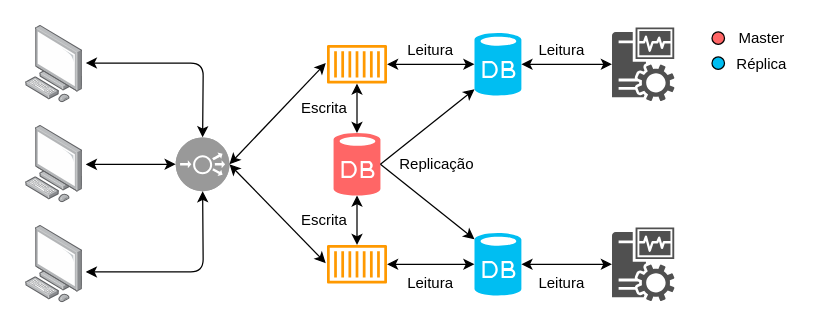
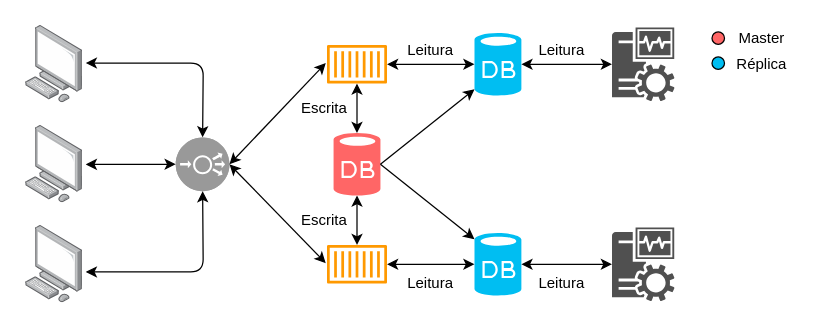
(437, 164) -> none
